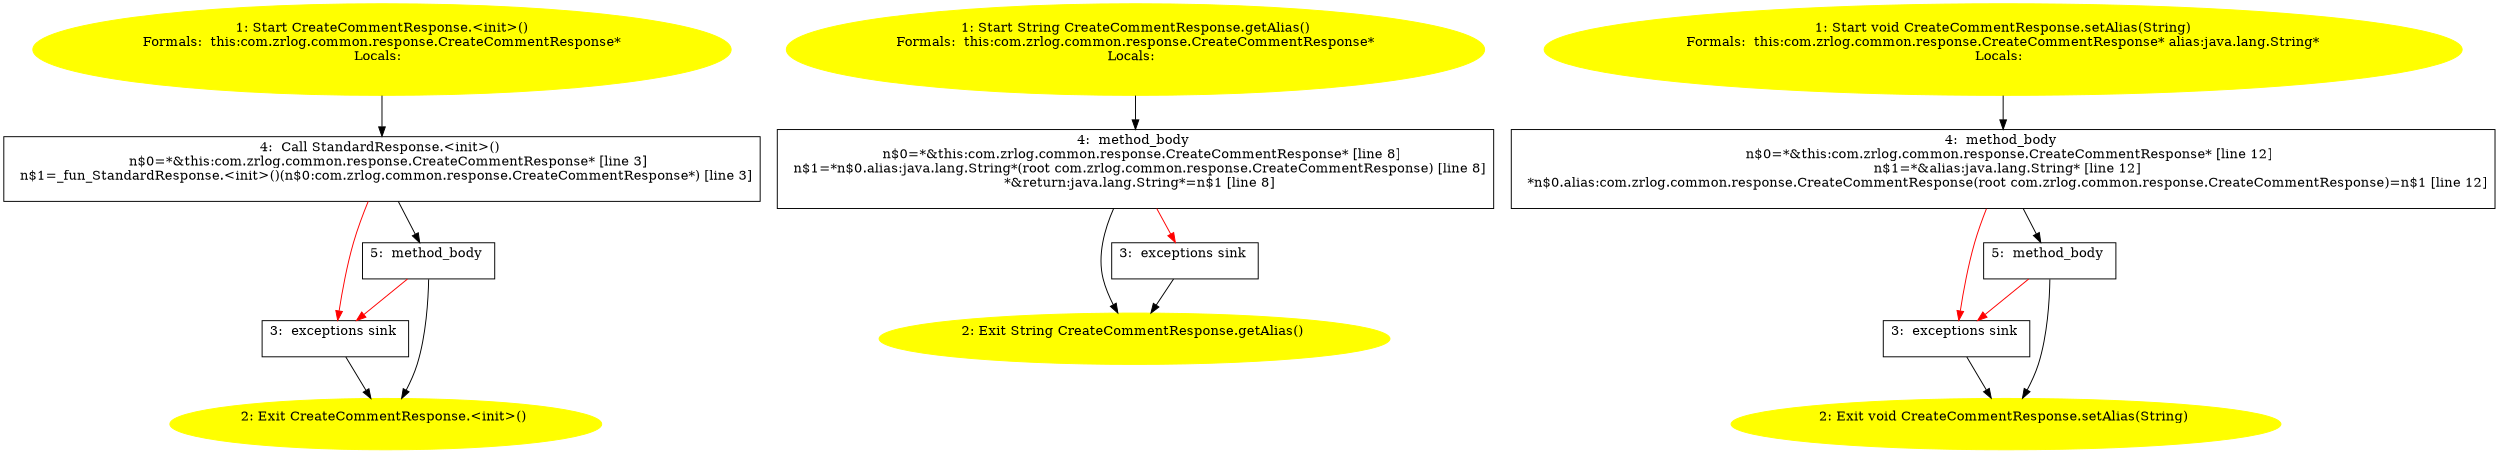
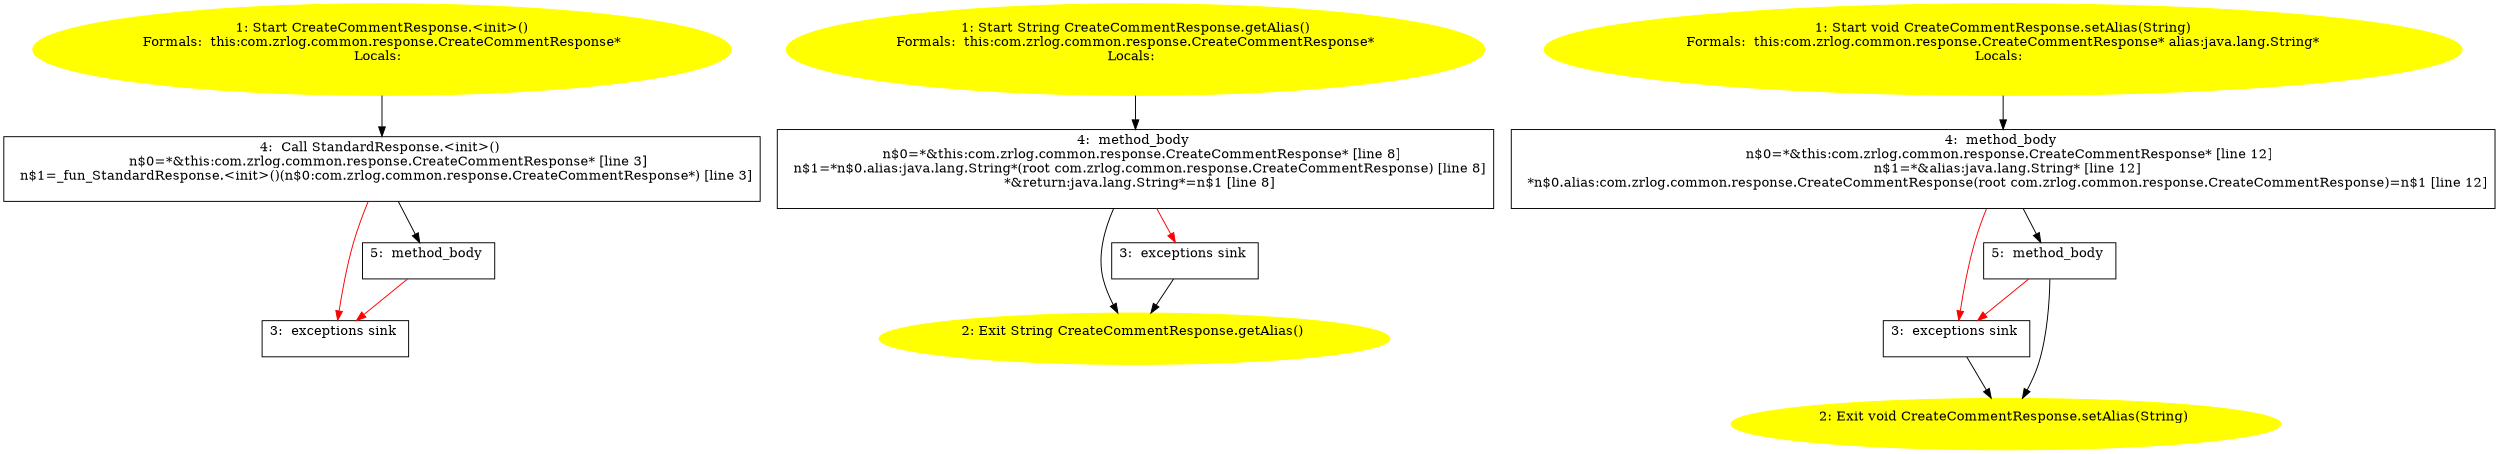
(386, 424) -> none
